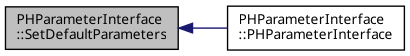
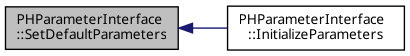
(316, 28) -> (316, 28)
